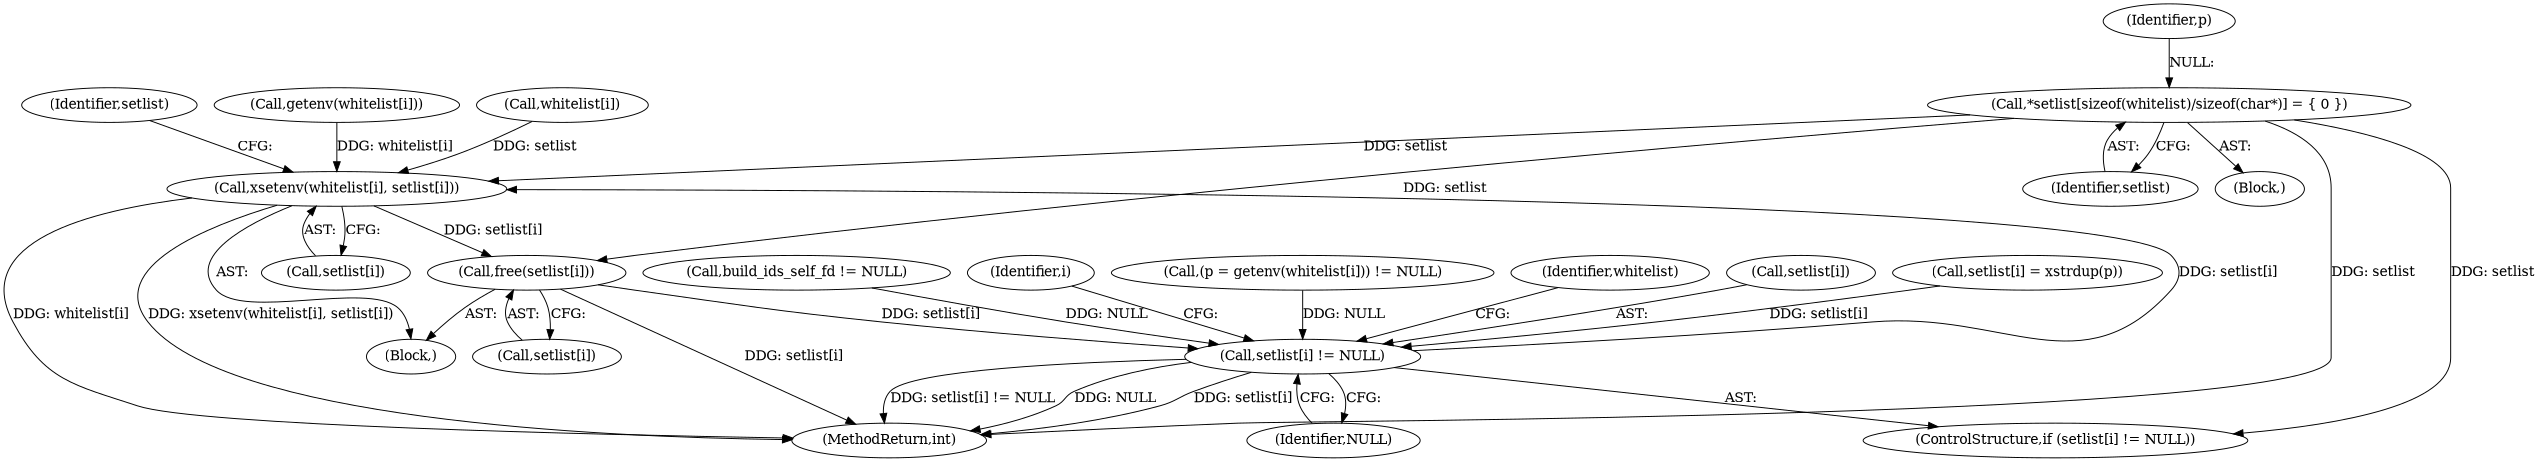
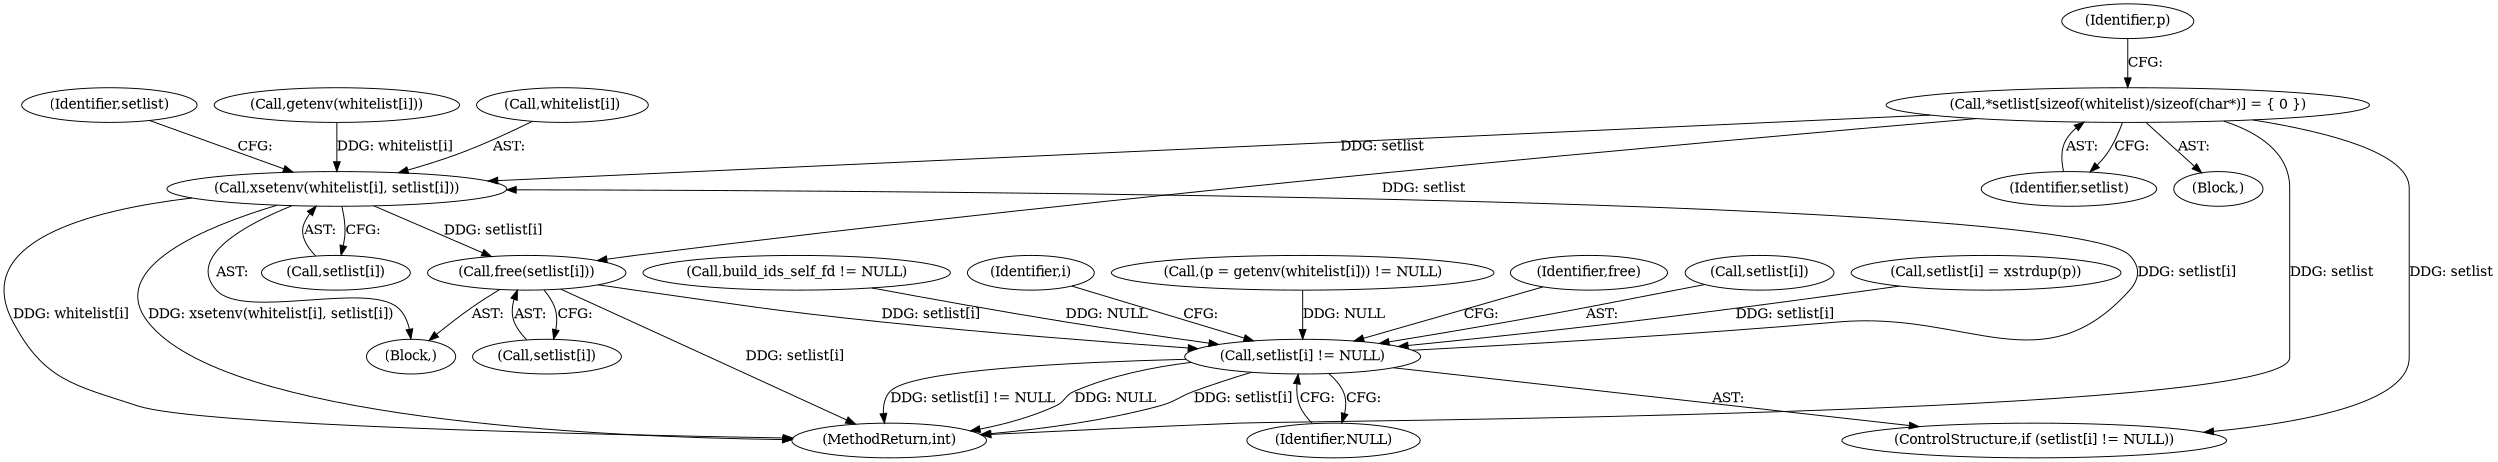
(2194, 63) -> (2148, 63)
(535, 147) -> (511, 147)
(1610, 273) -> (1589, 273)
